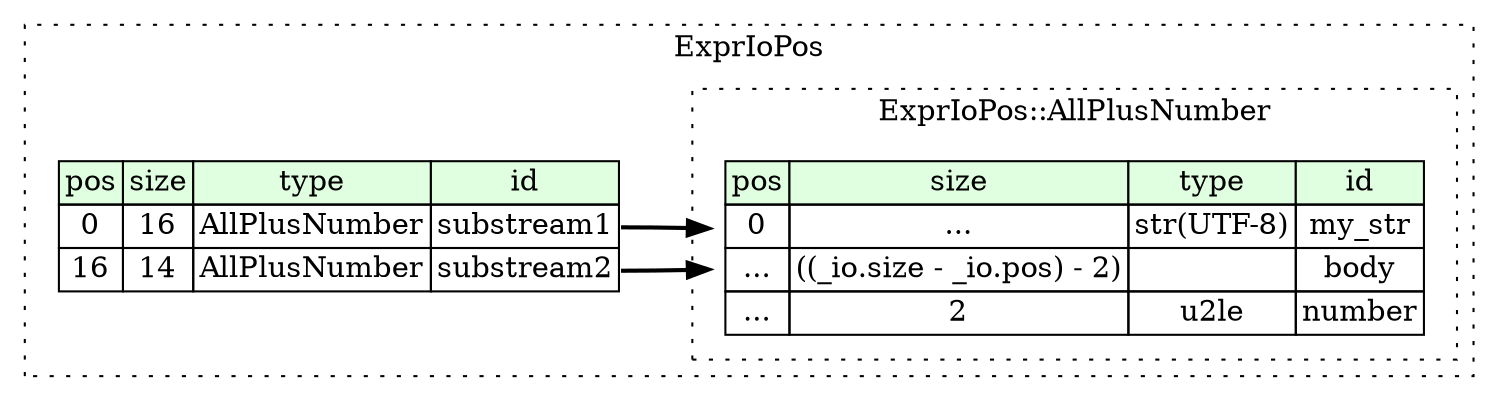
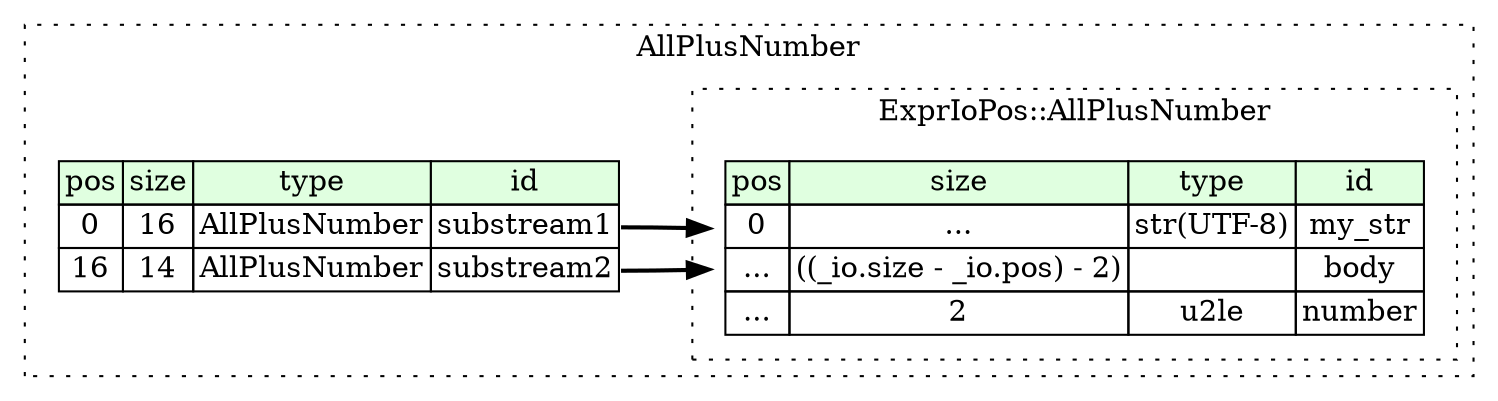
(749, 49) -> (749, 49)
